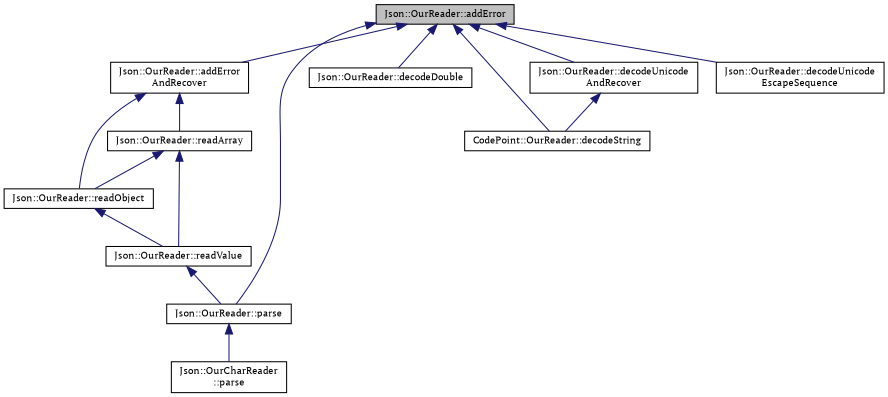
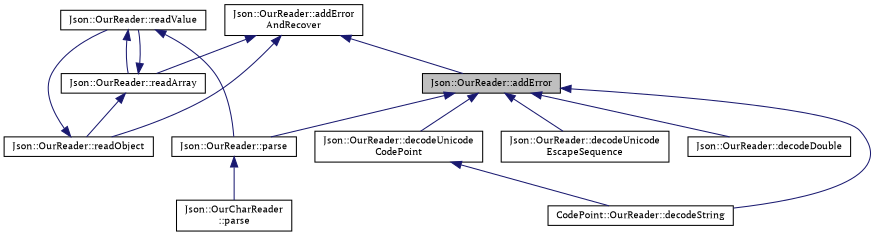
(304, 48) -> (407, 56)
none -> (126, 57)
(614, 78) -> (399, 147)
